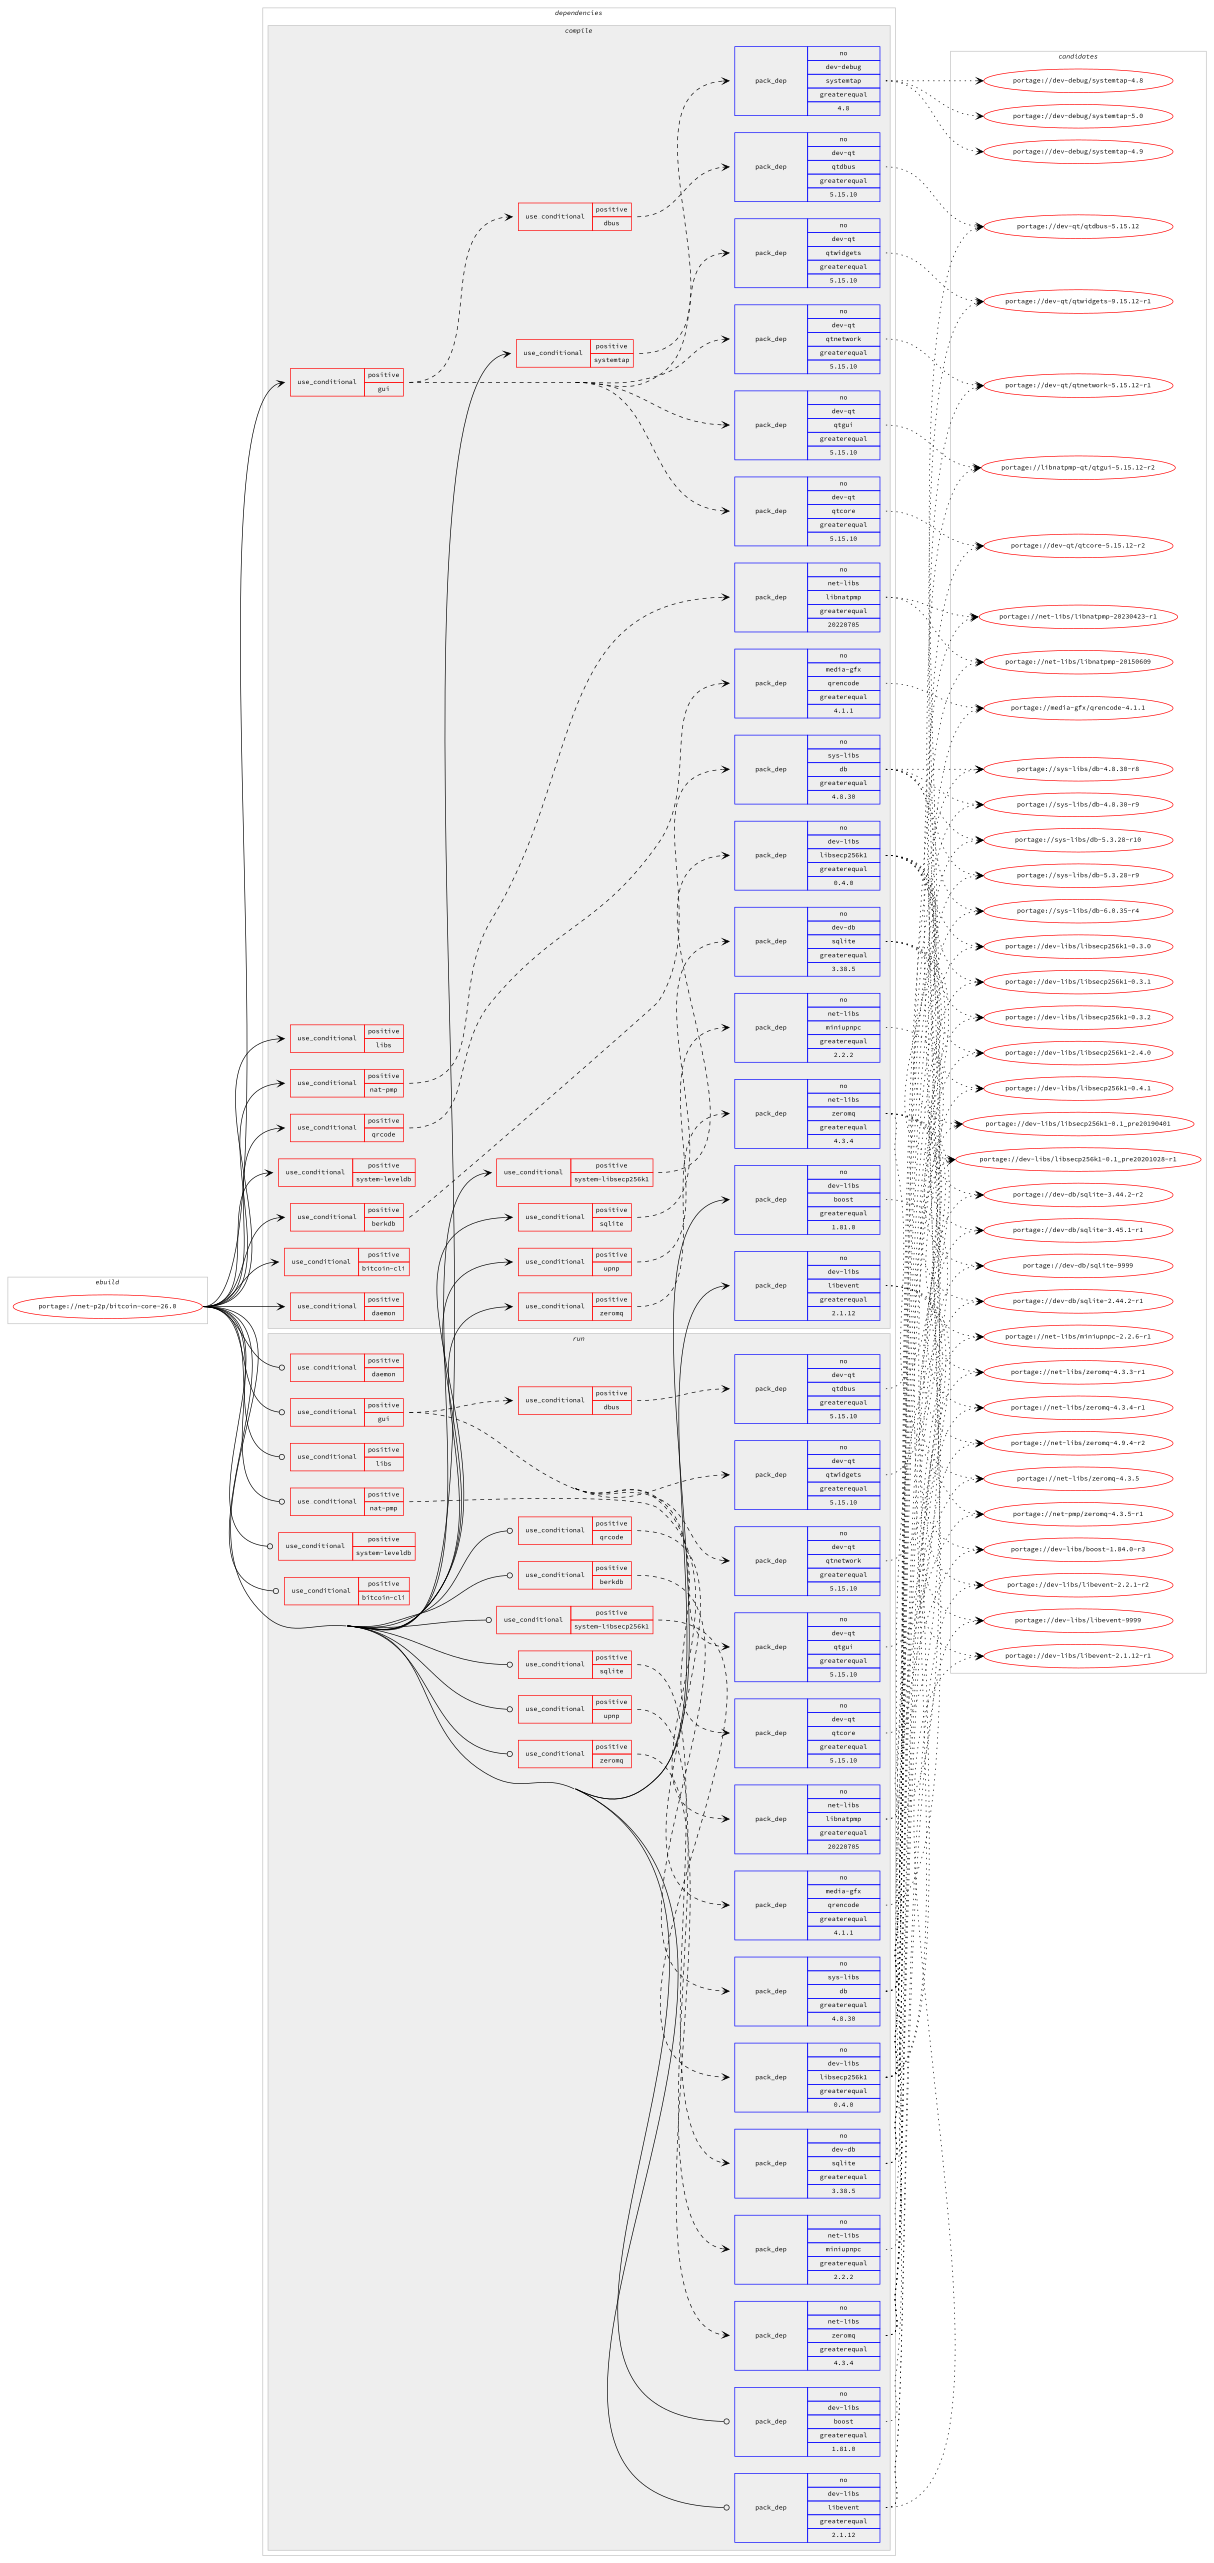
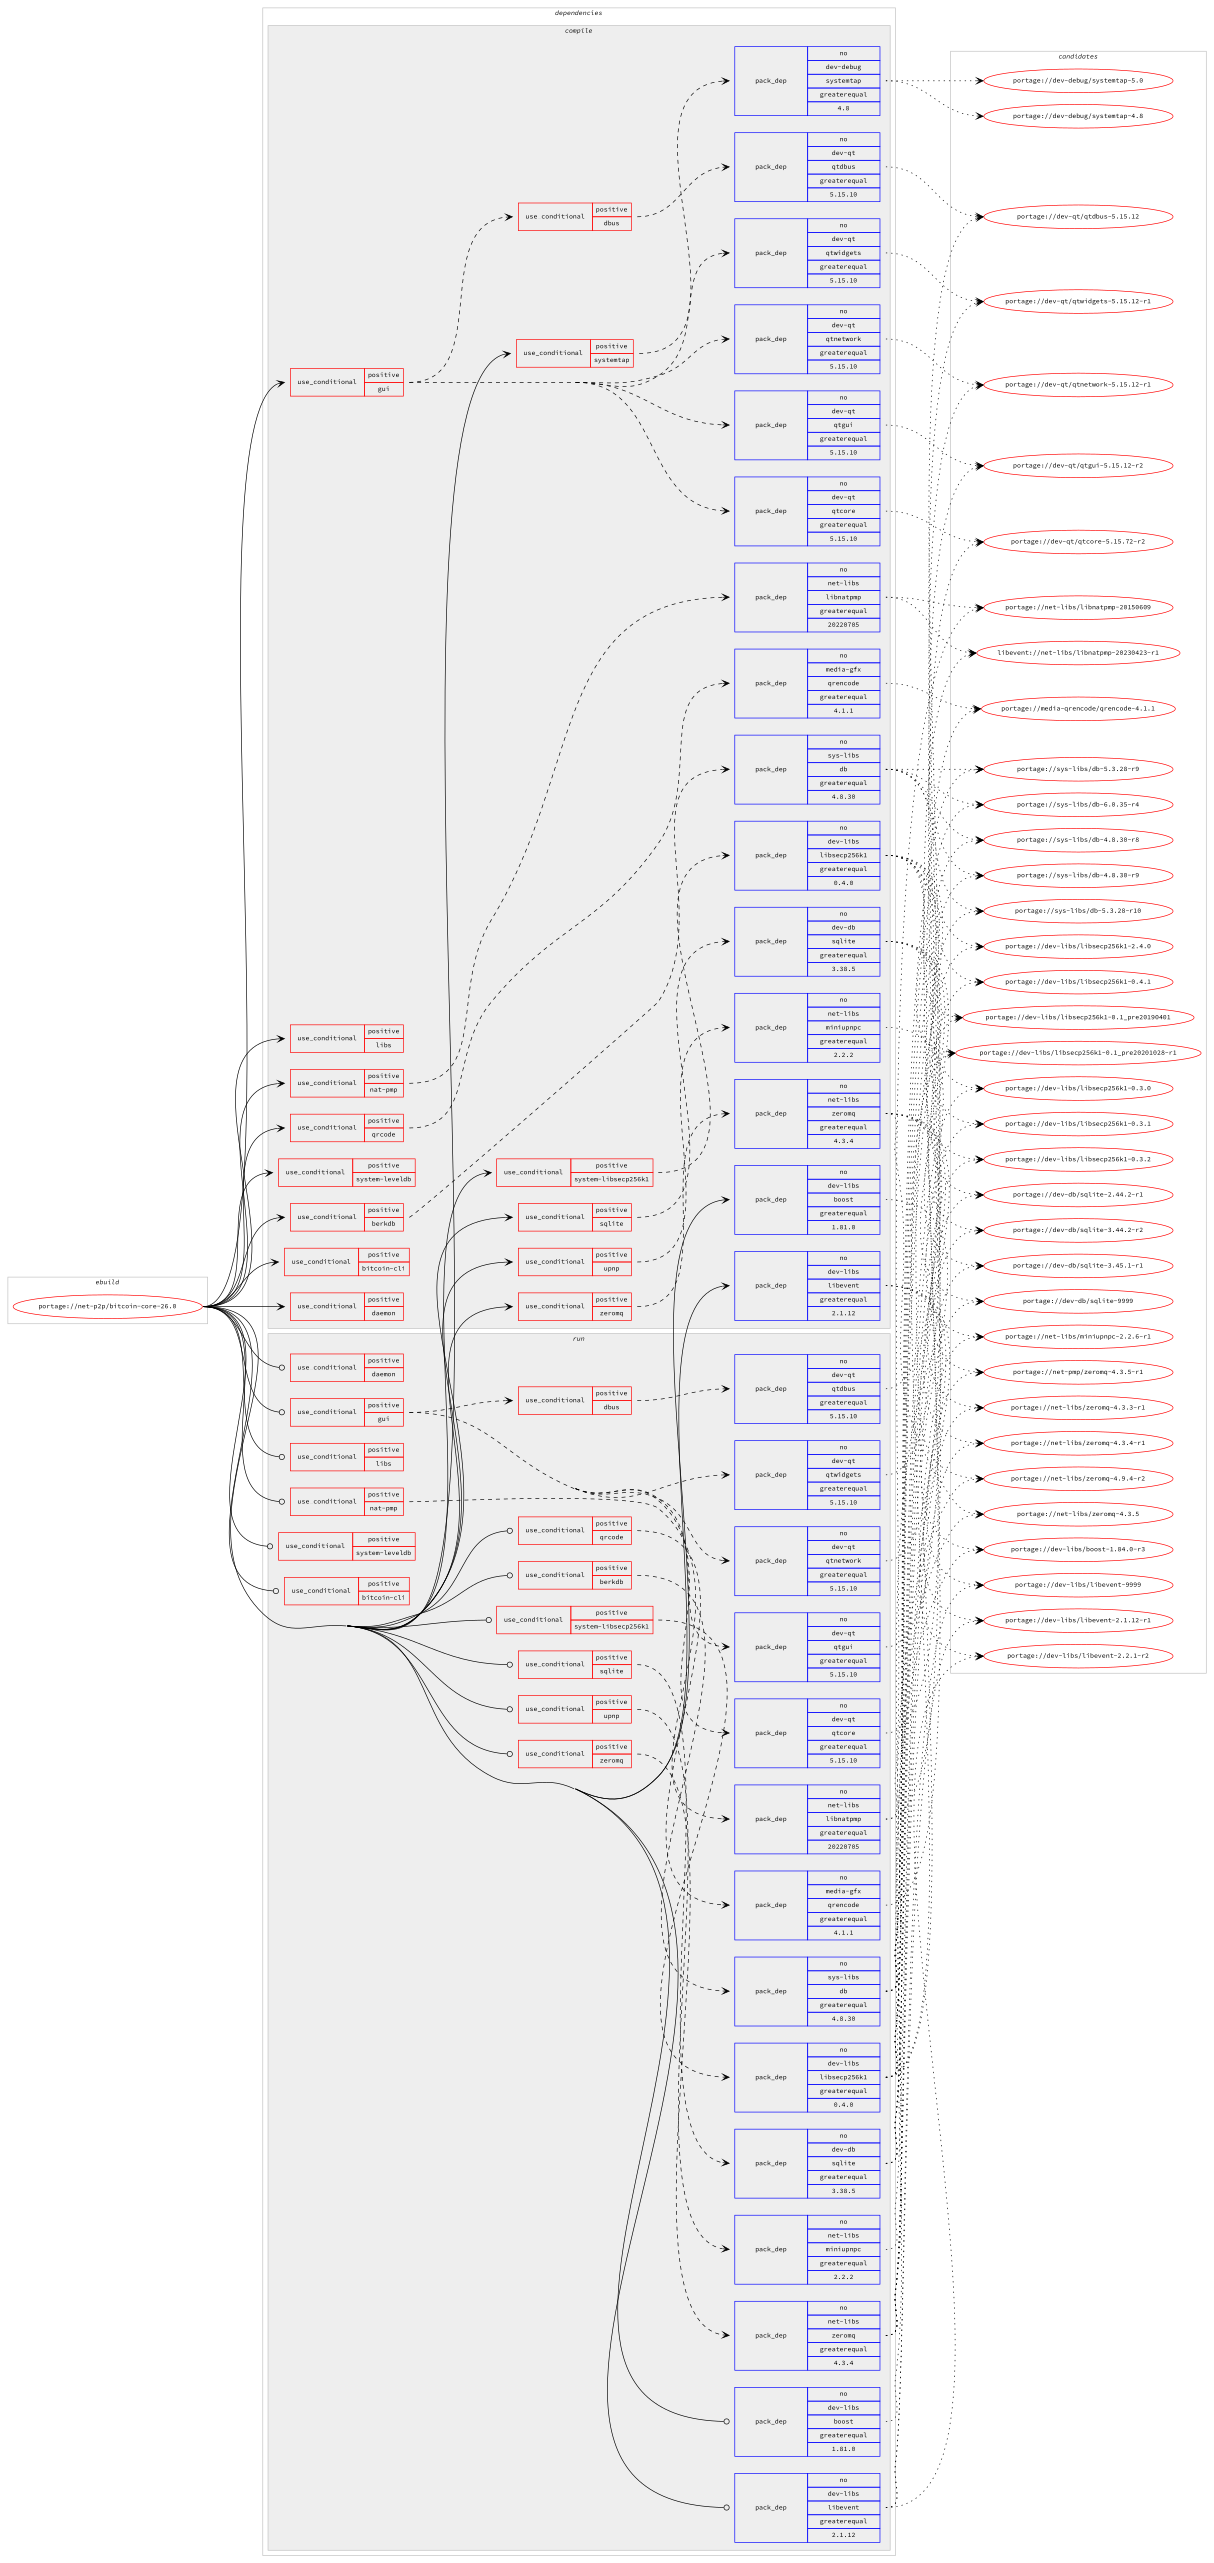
(1078, 152) -> none
(1078, 302) -> (1078, 302)
(1078, 468) -> (1078, 466)
(1078, 546) -> (1078, 542)
(1078, 617) -> (1078, 653)
(1078, 708) -> (1078, 709)
